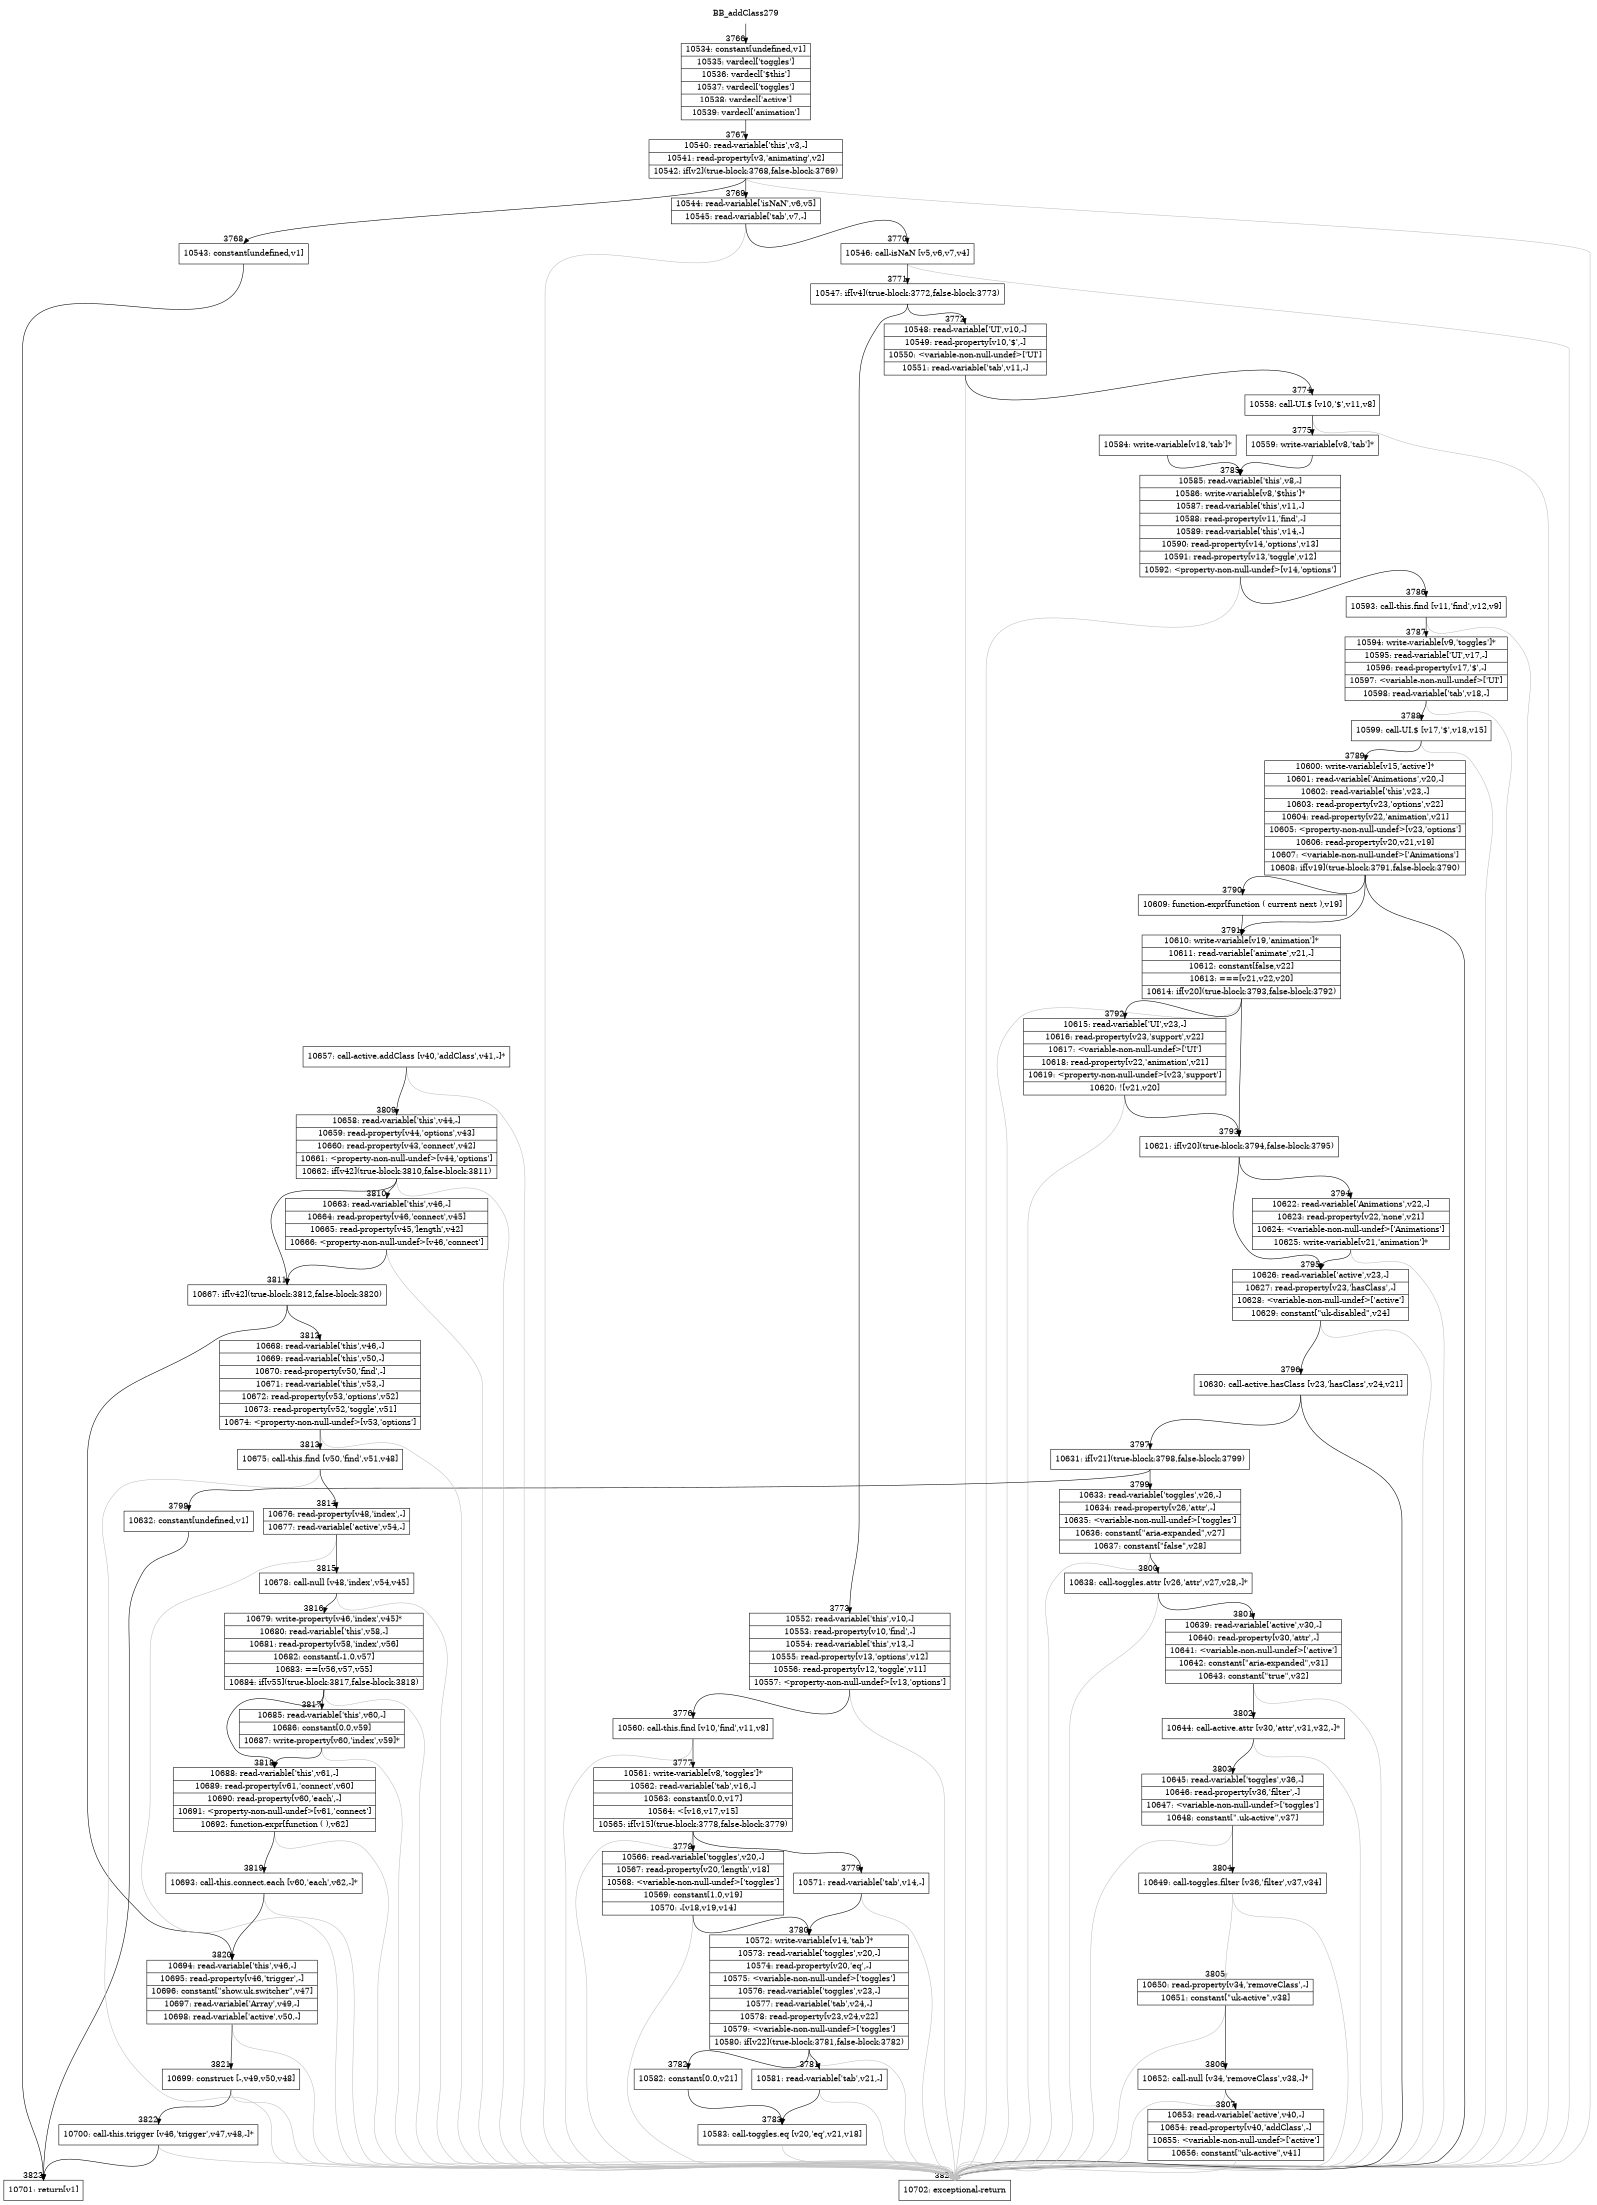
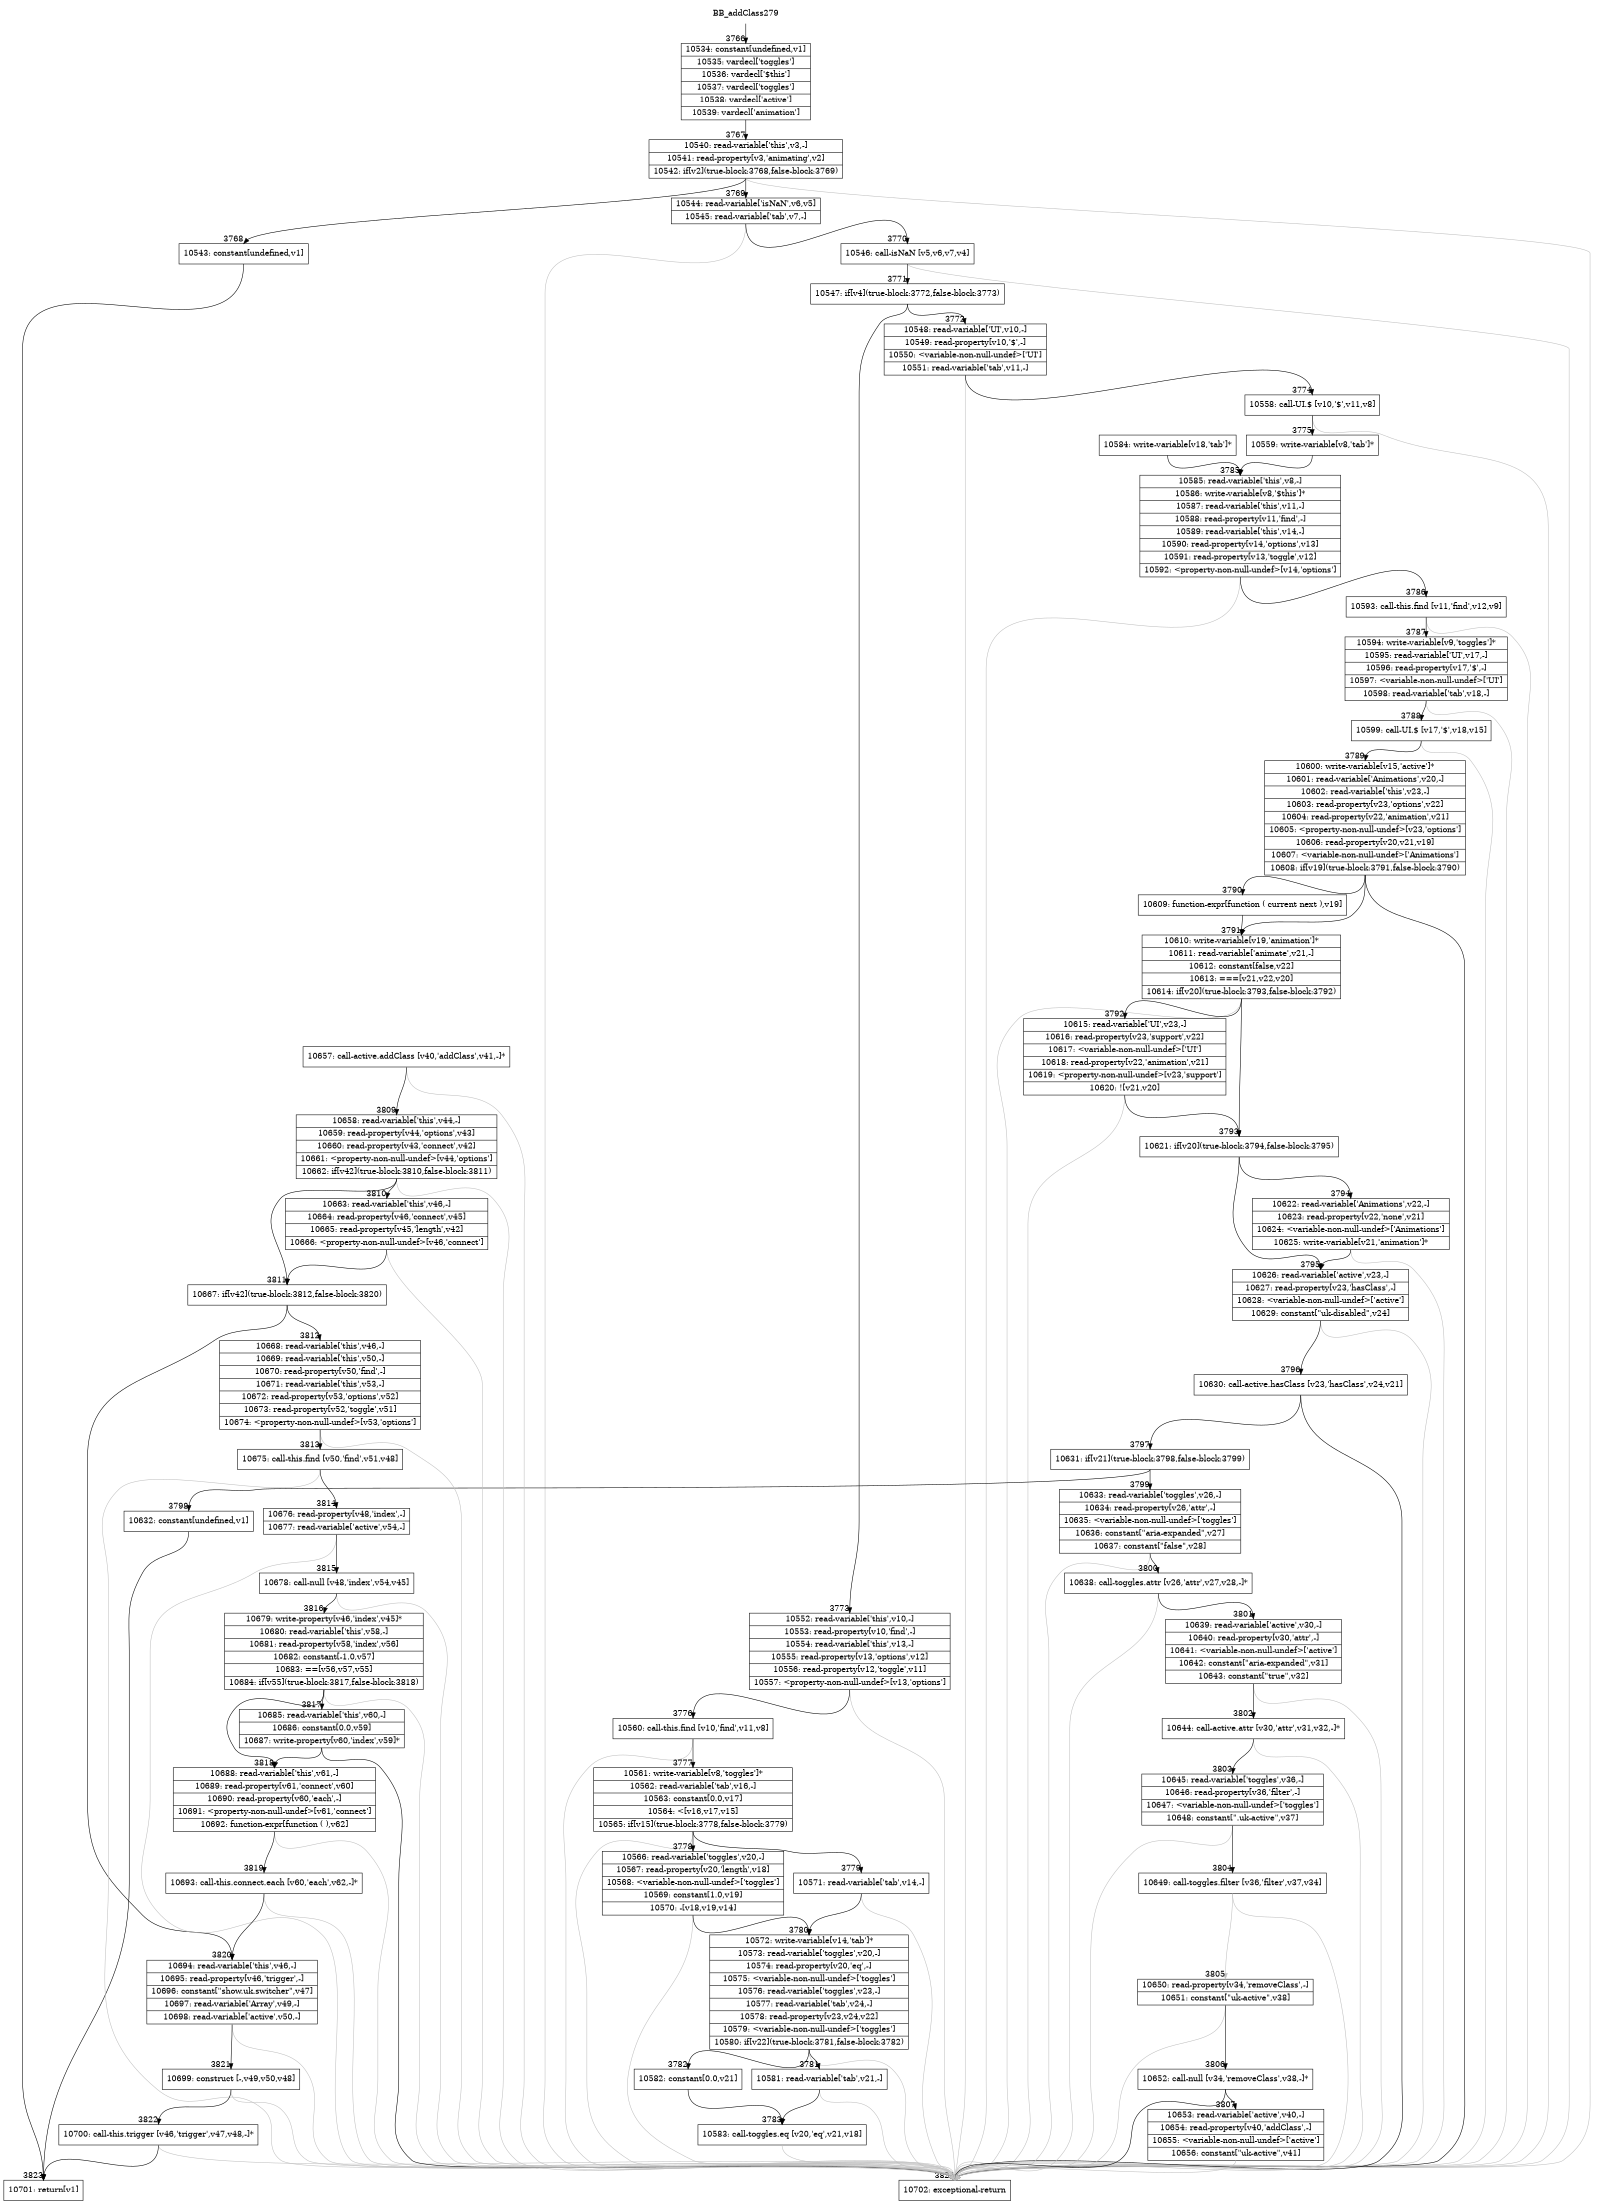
(401, 2148) -> (401, 2148)
(1126, 2154) -> (1126, 2154)
